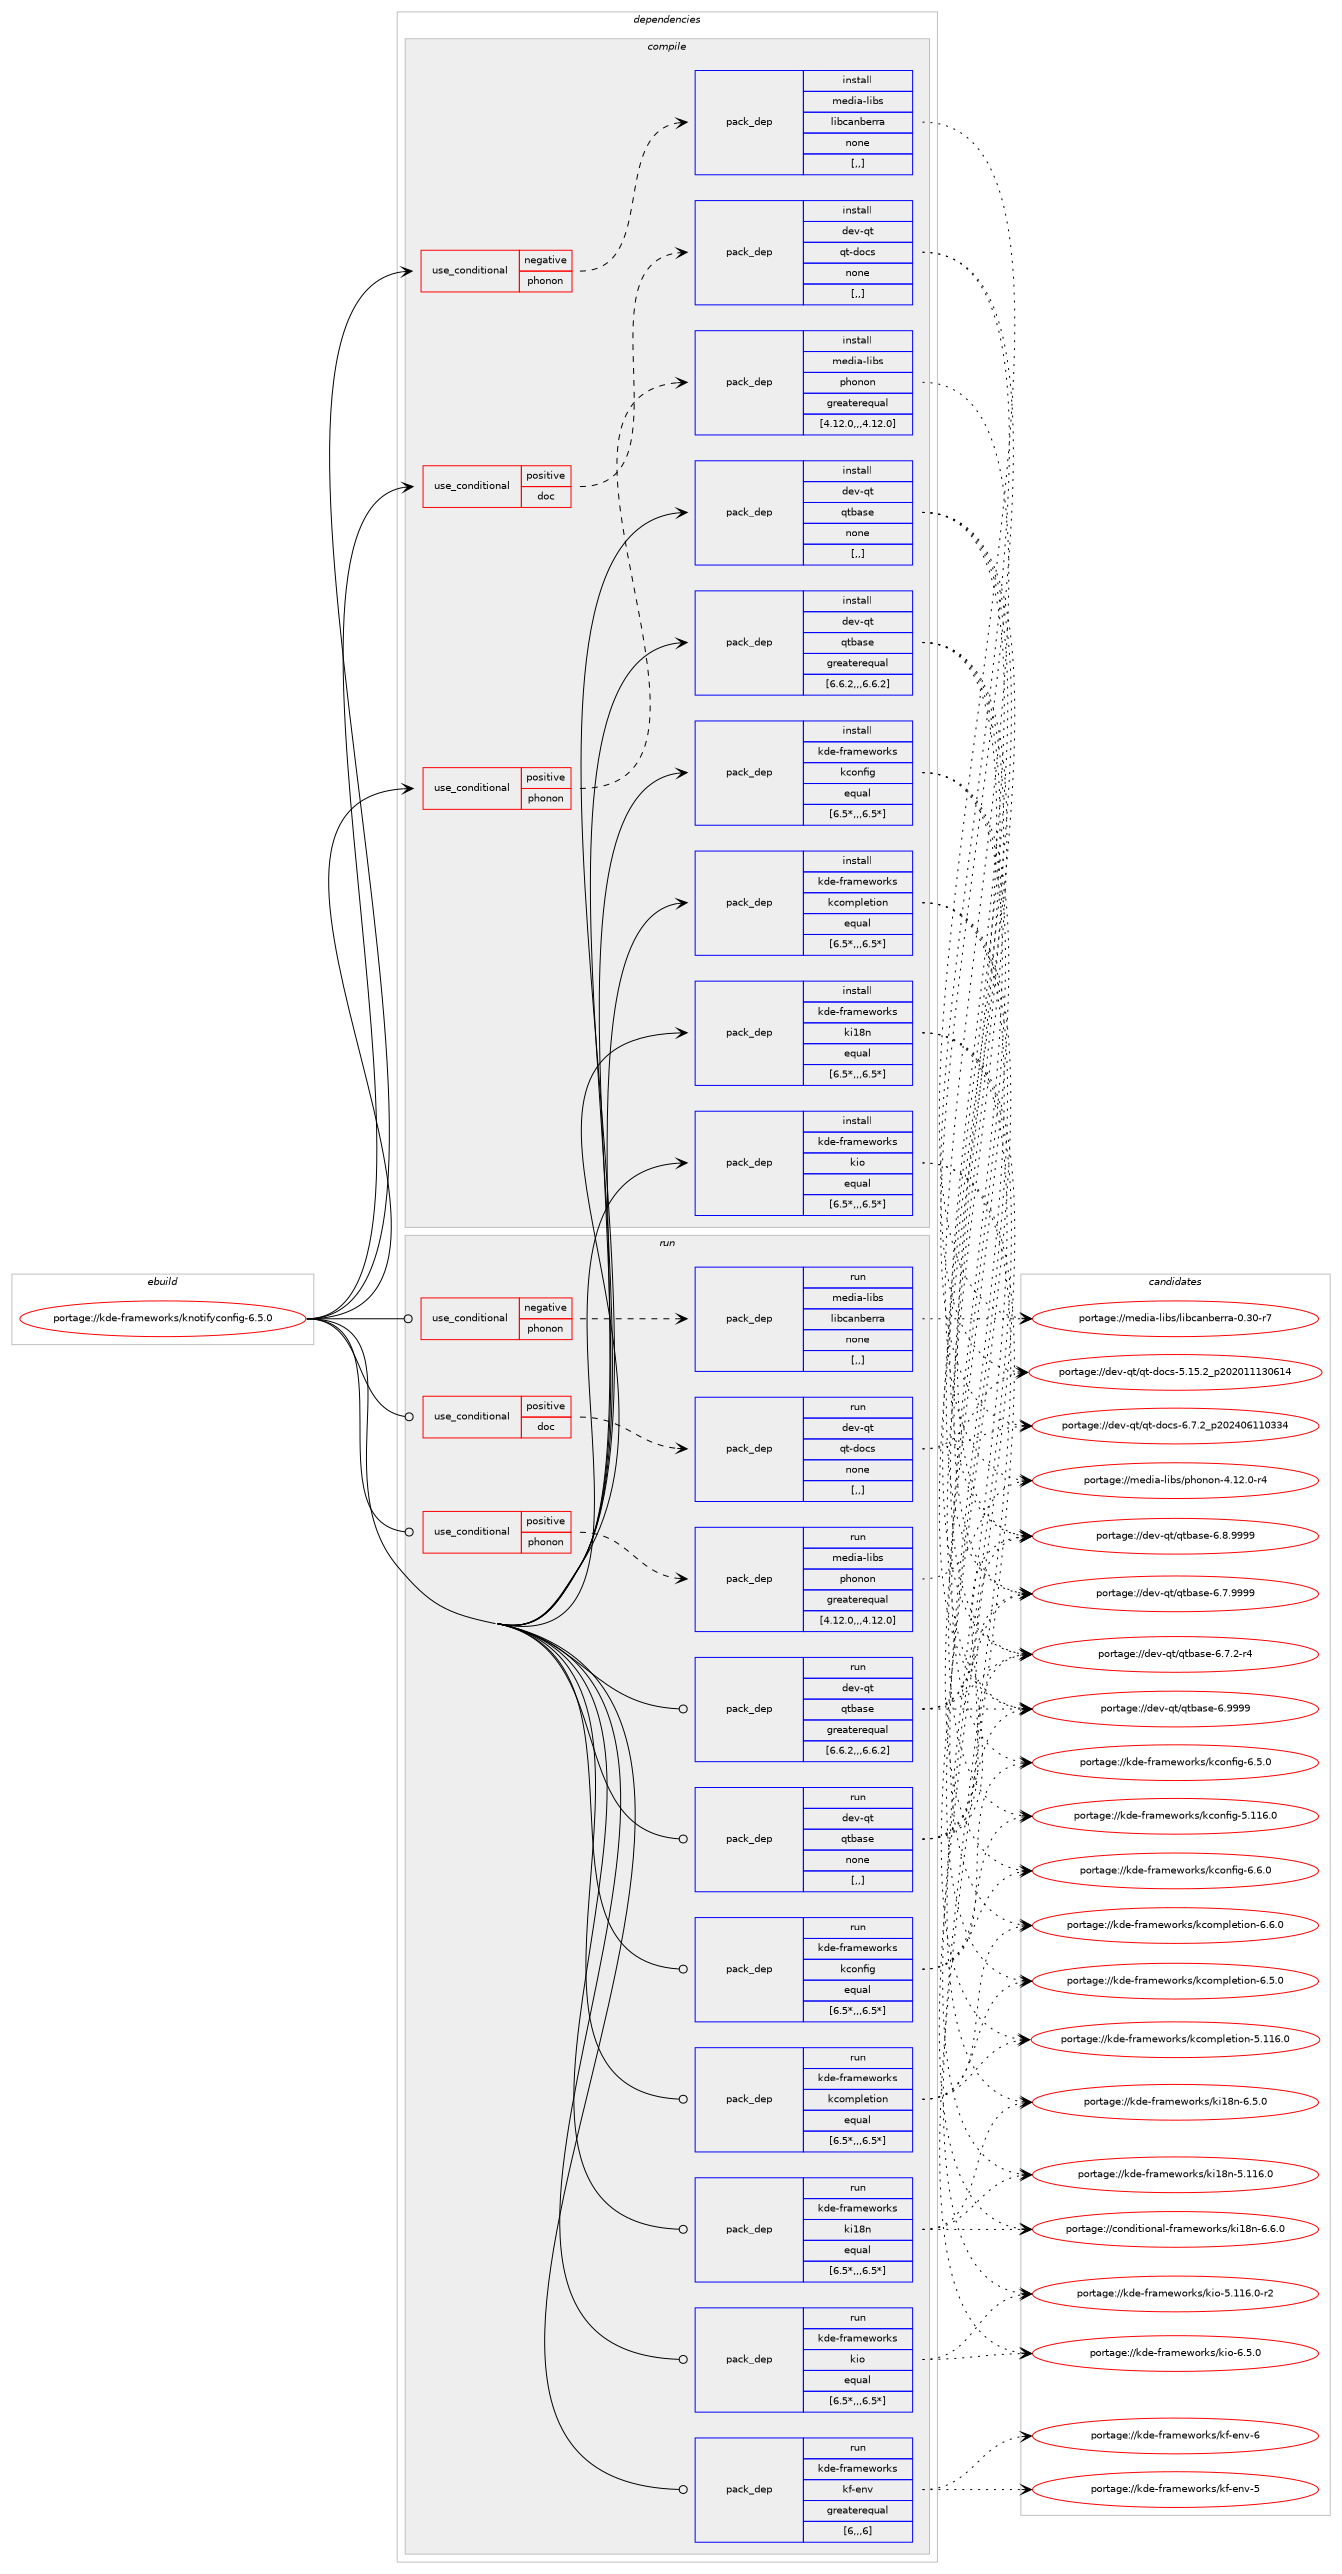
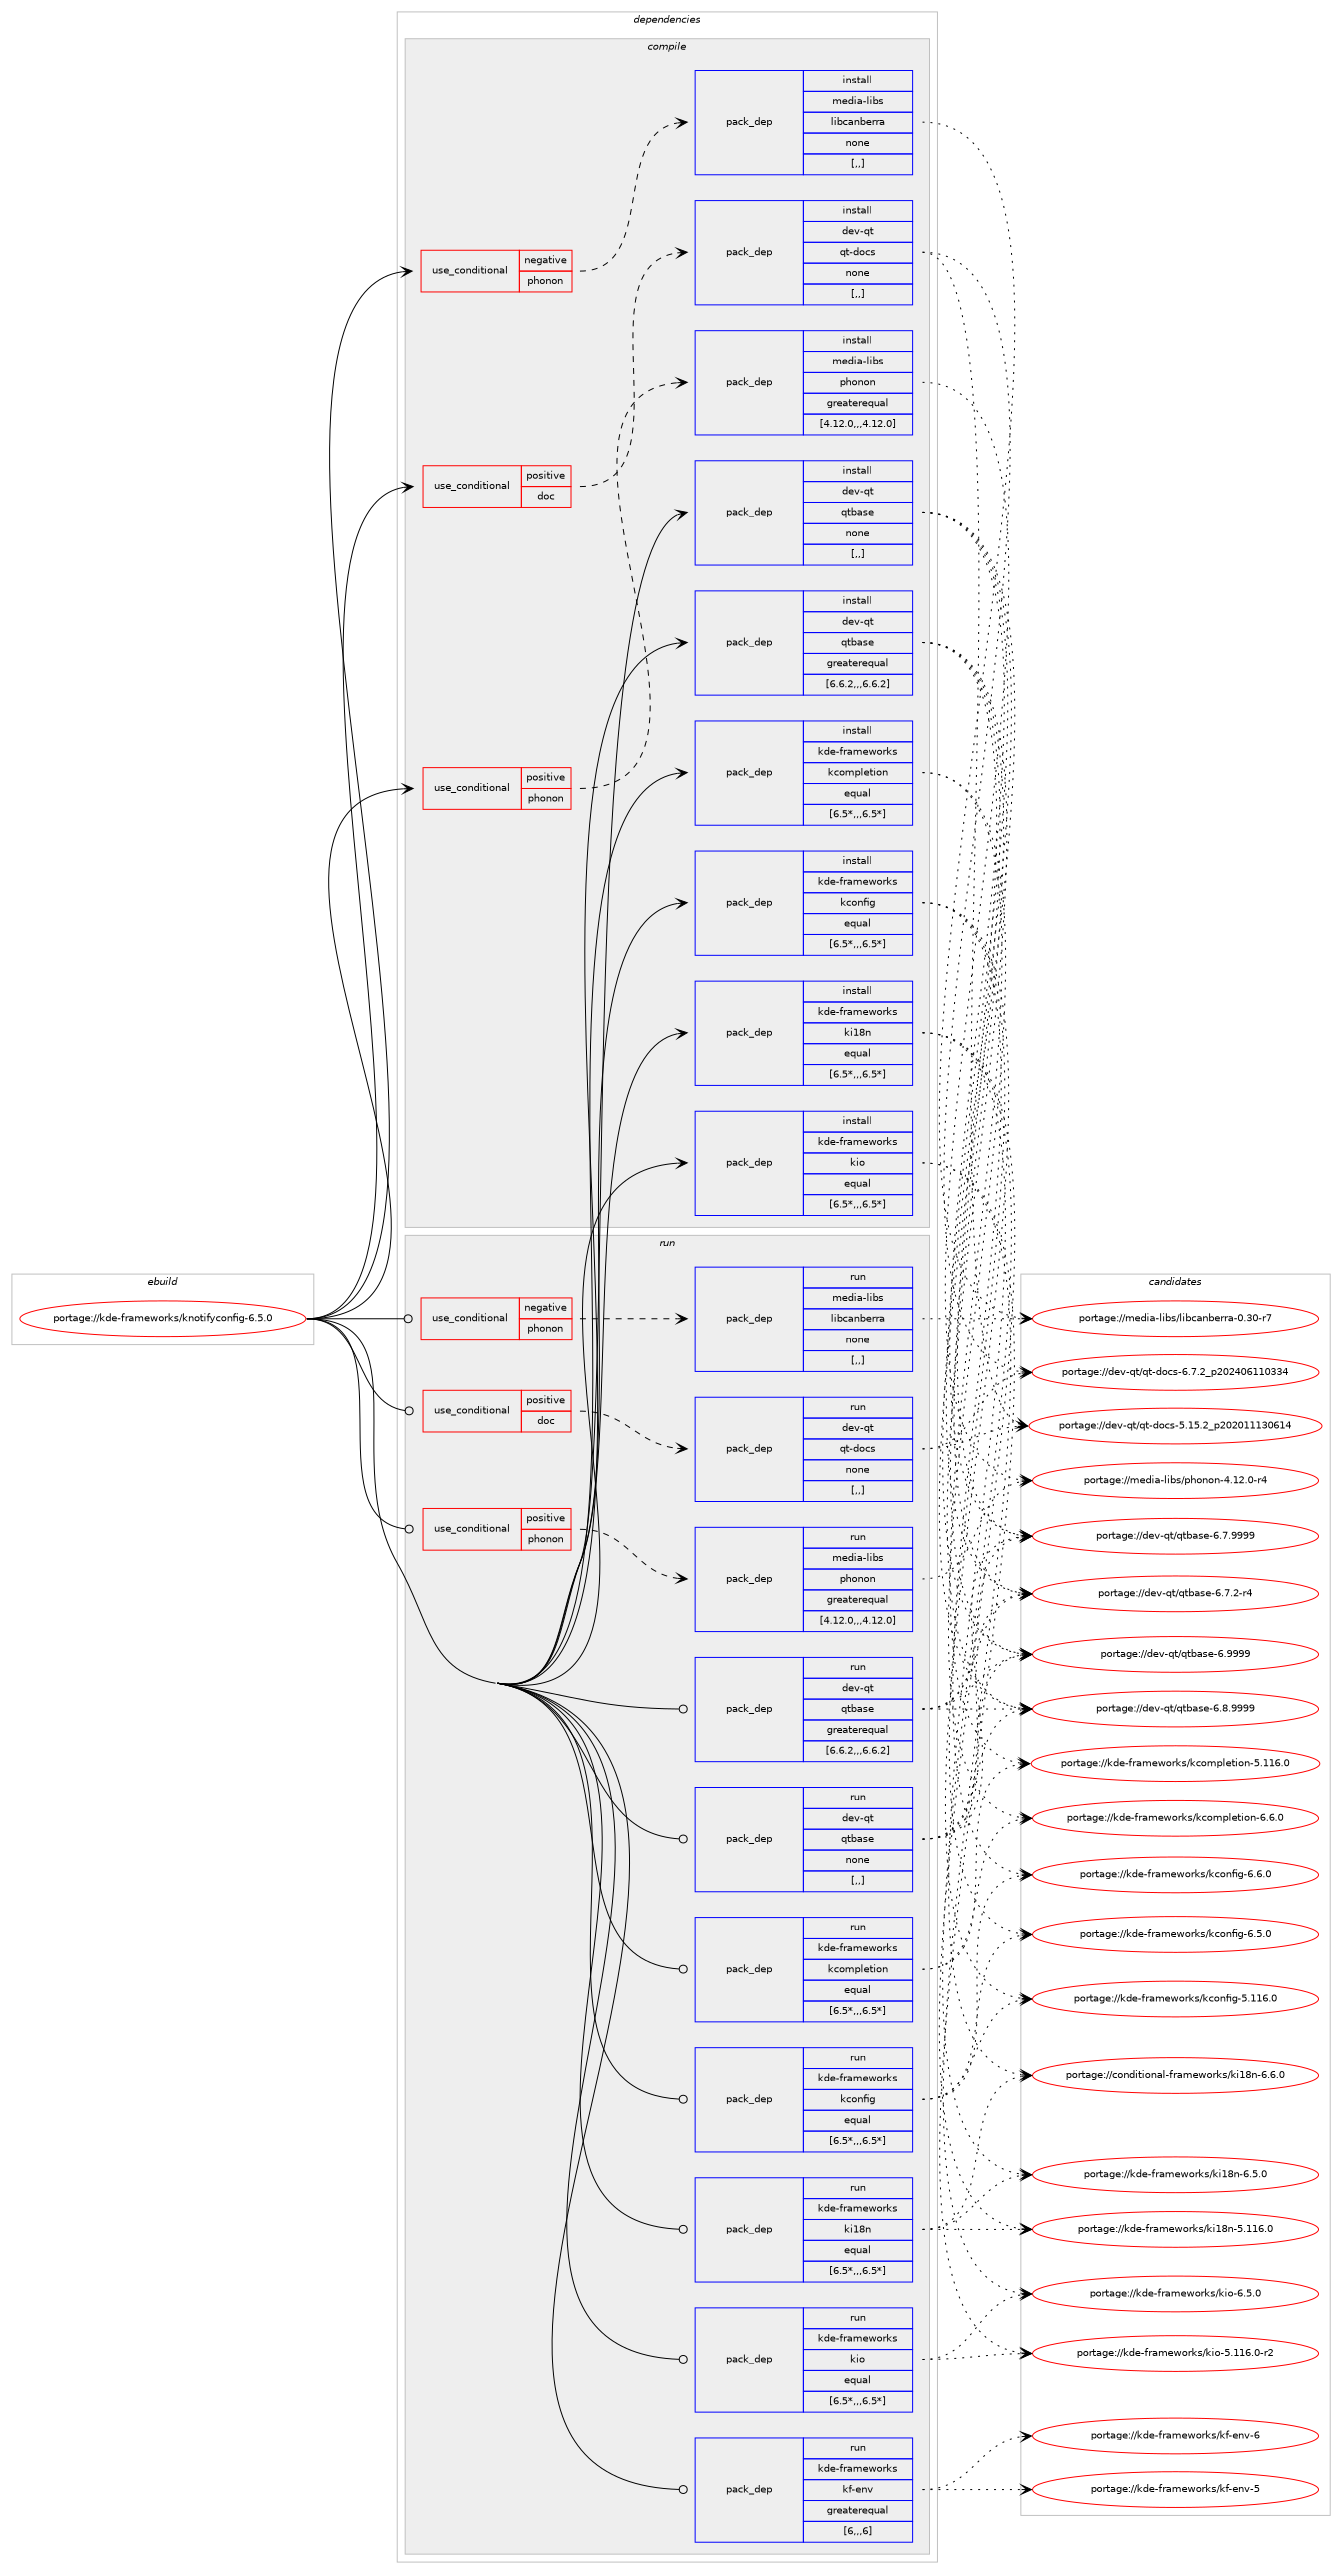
(1176, 1981) -> none
